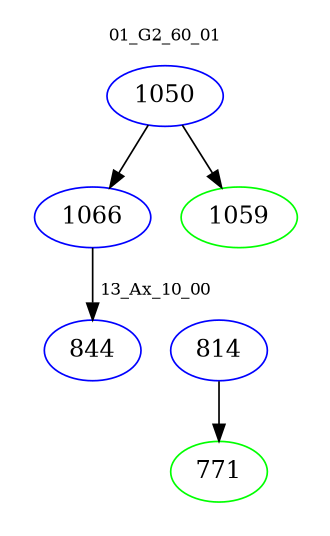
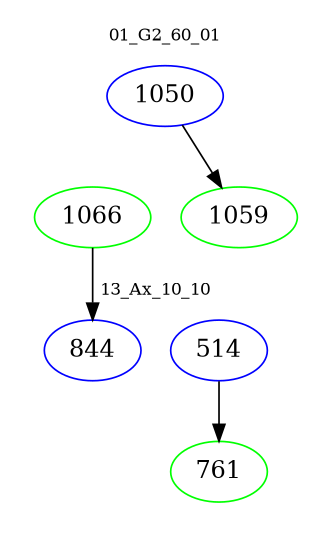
(134, 149) -> none
(93, 217) -> (93, 217)
(156, 291) -> (156, 291)
(219, 350) -> (219, 350)
(219, 472) -> (219, 472)
